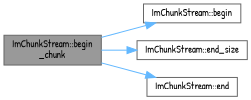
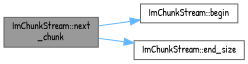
(53, 50) -> (51, 32)
(192, 87) -> none
